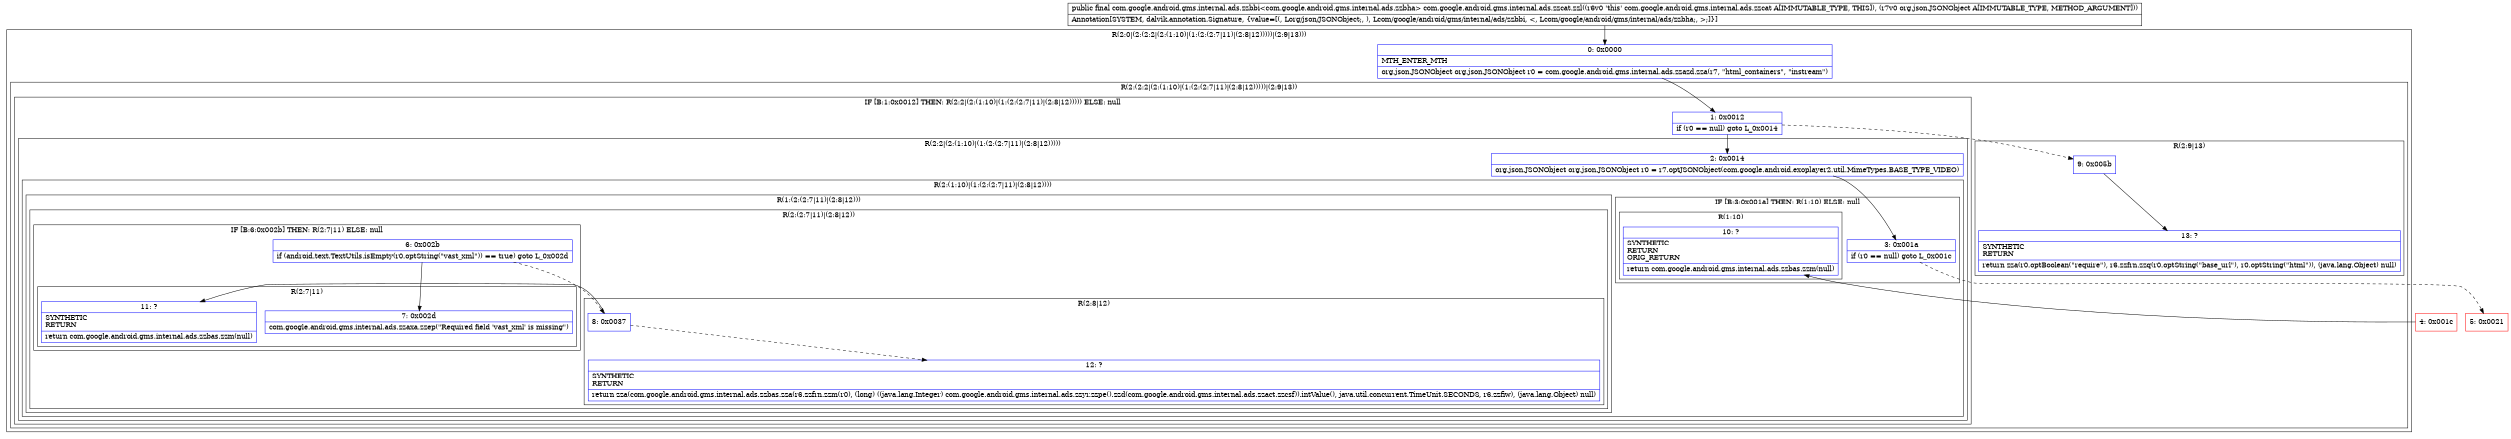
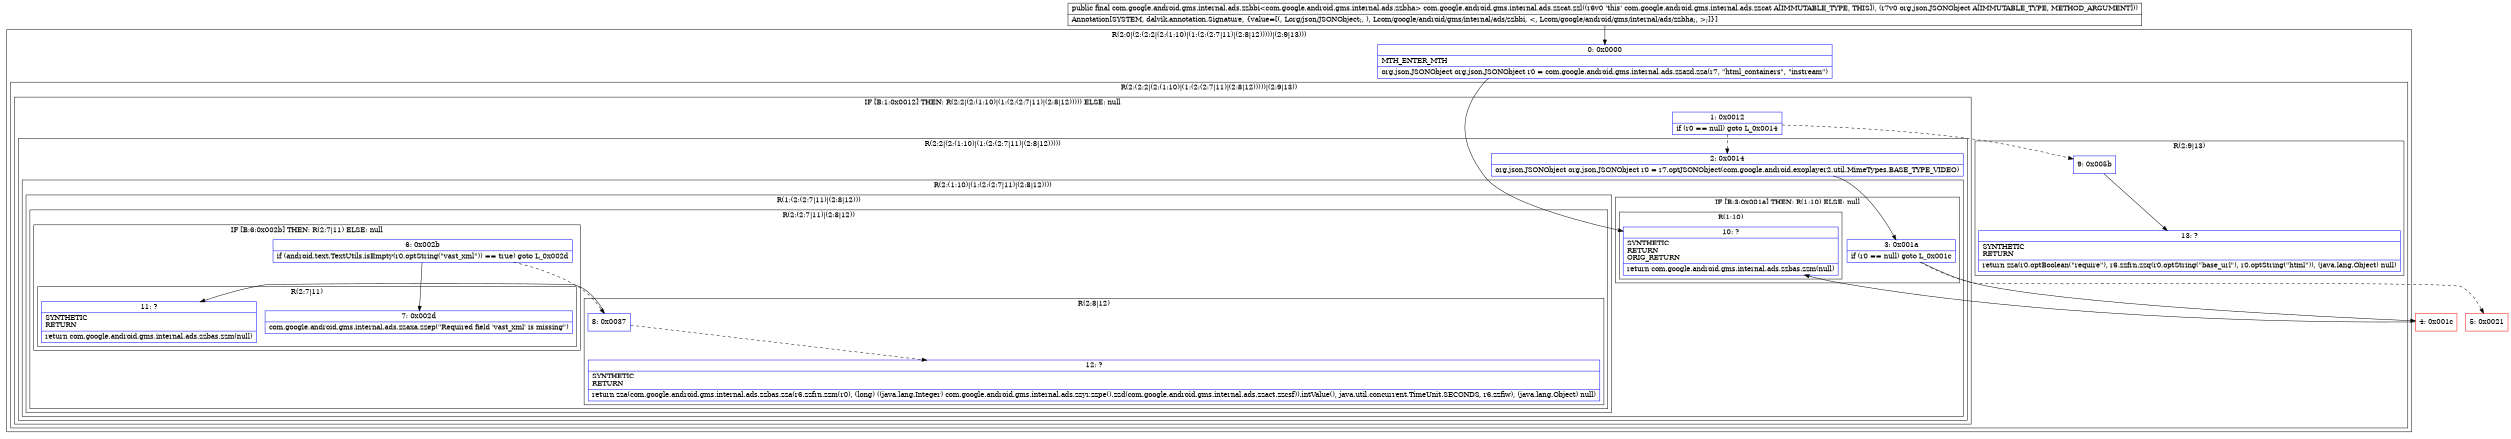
(1688, 92) -> (1498, 188)
(1727, 142) -> (1727, 142)
none -> (2163, 306)
